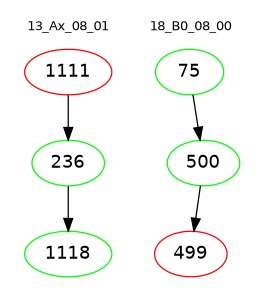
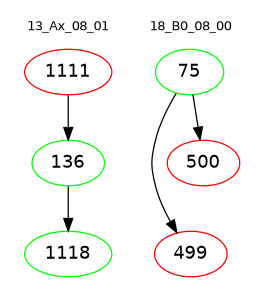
(68, 163) -> (68, 163)
(203, 163) -> (203, 163)
(198, 202) -> (152, 157)
